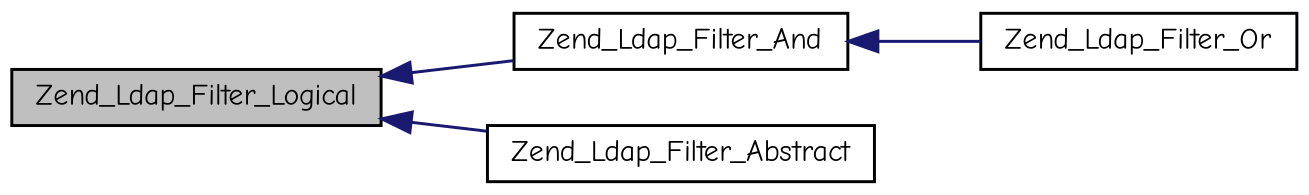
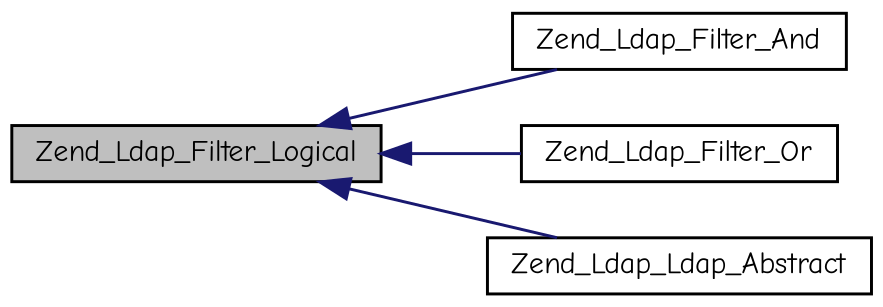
(929, 41) -> (466, 154)
(681, 154) -> (679, 266)
